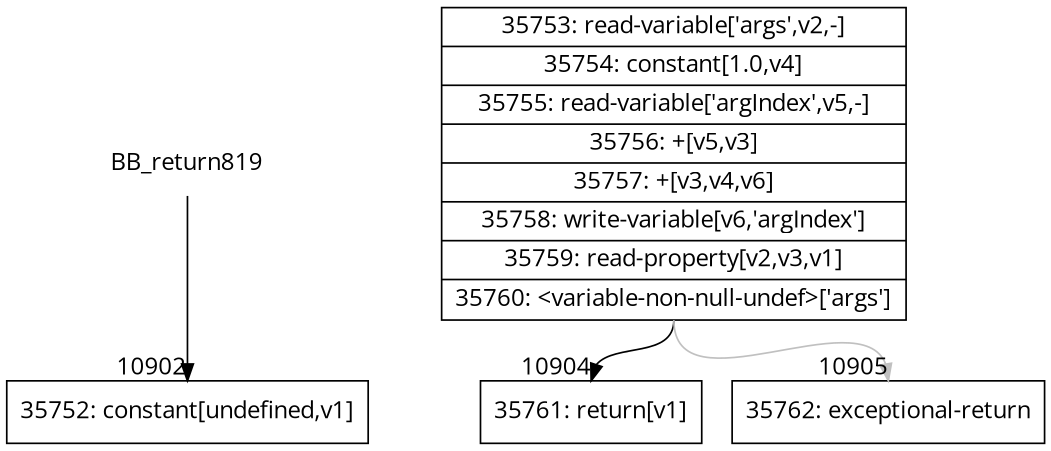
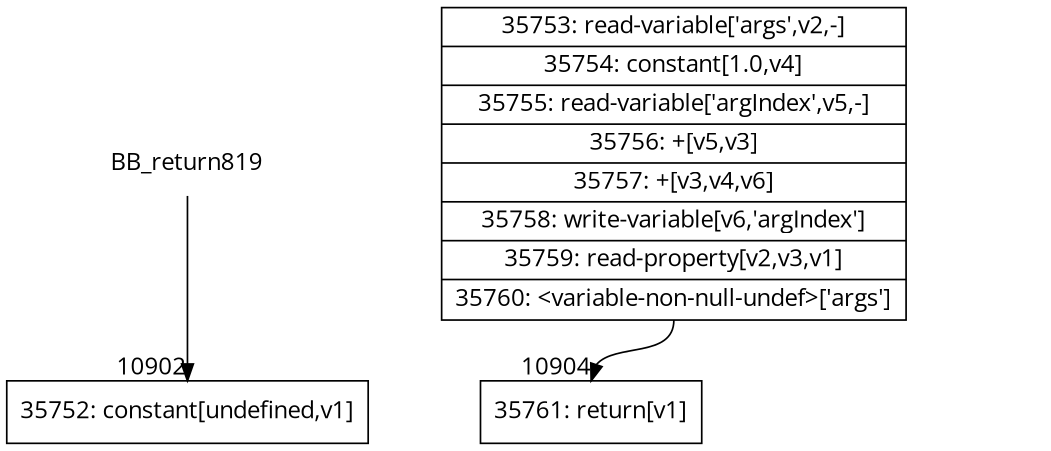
(888, 412) -> none
